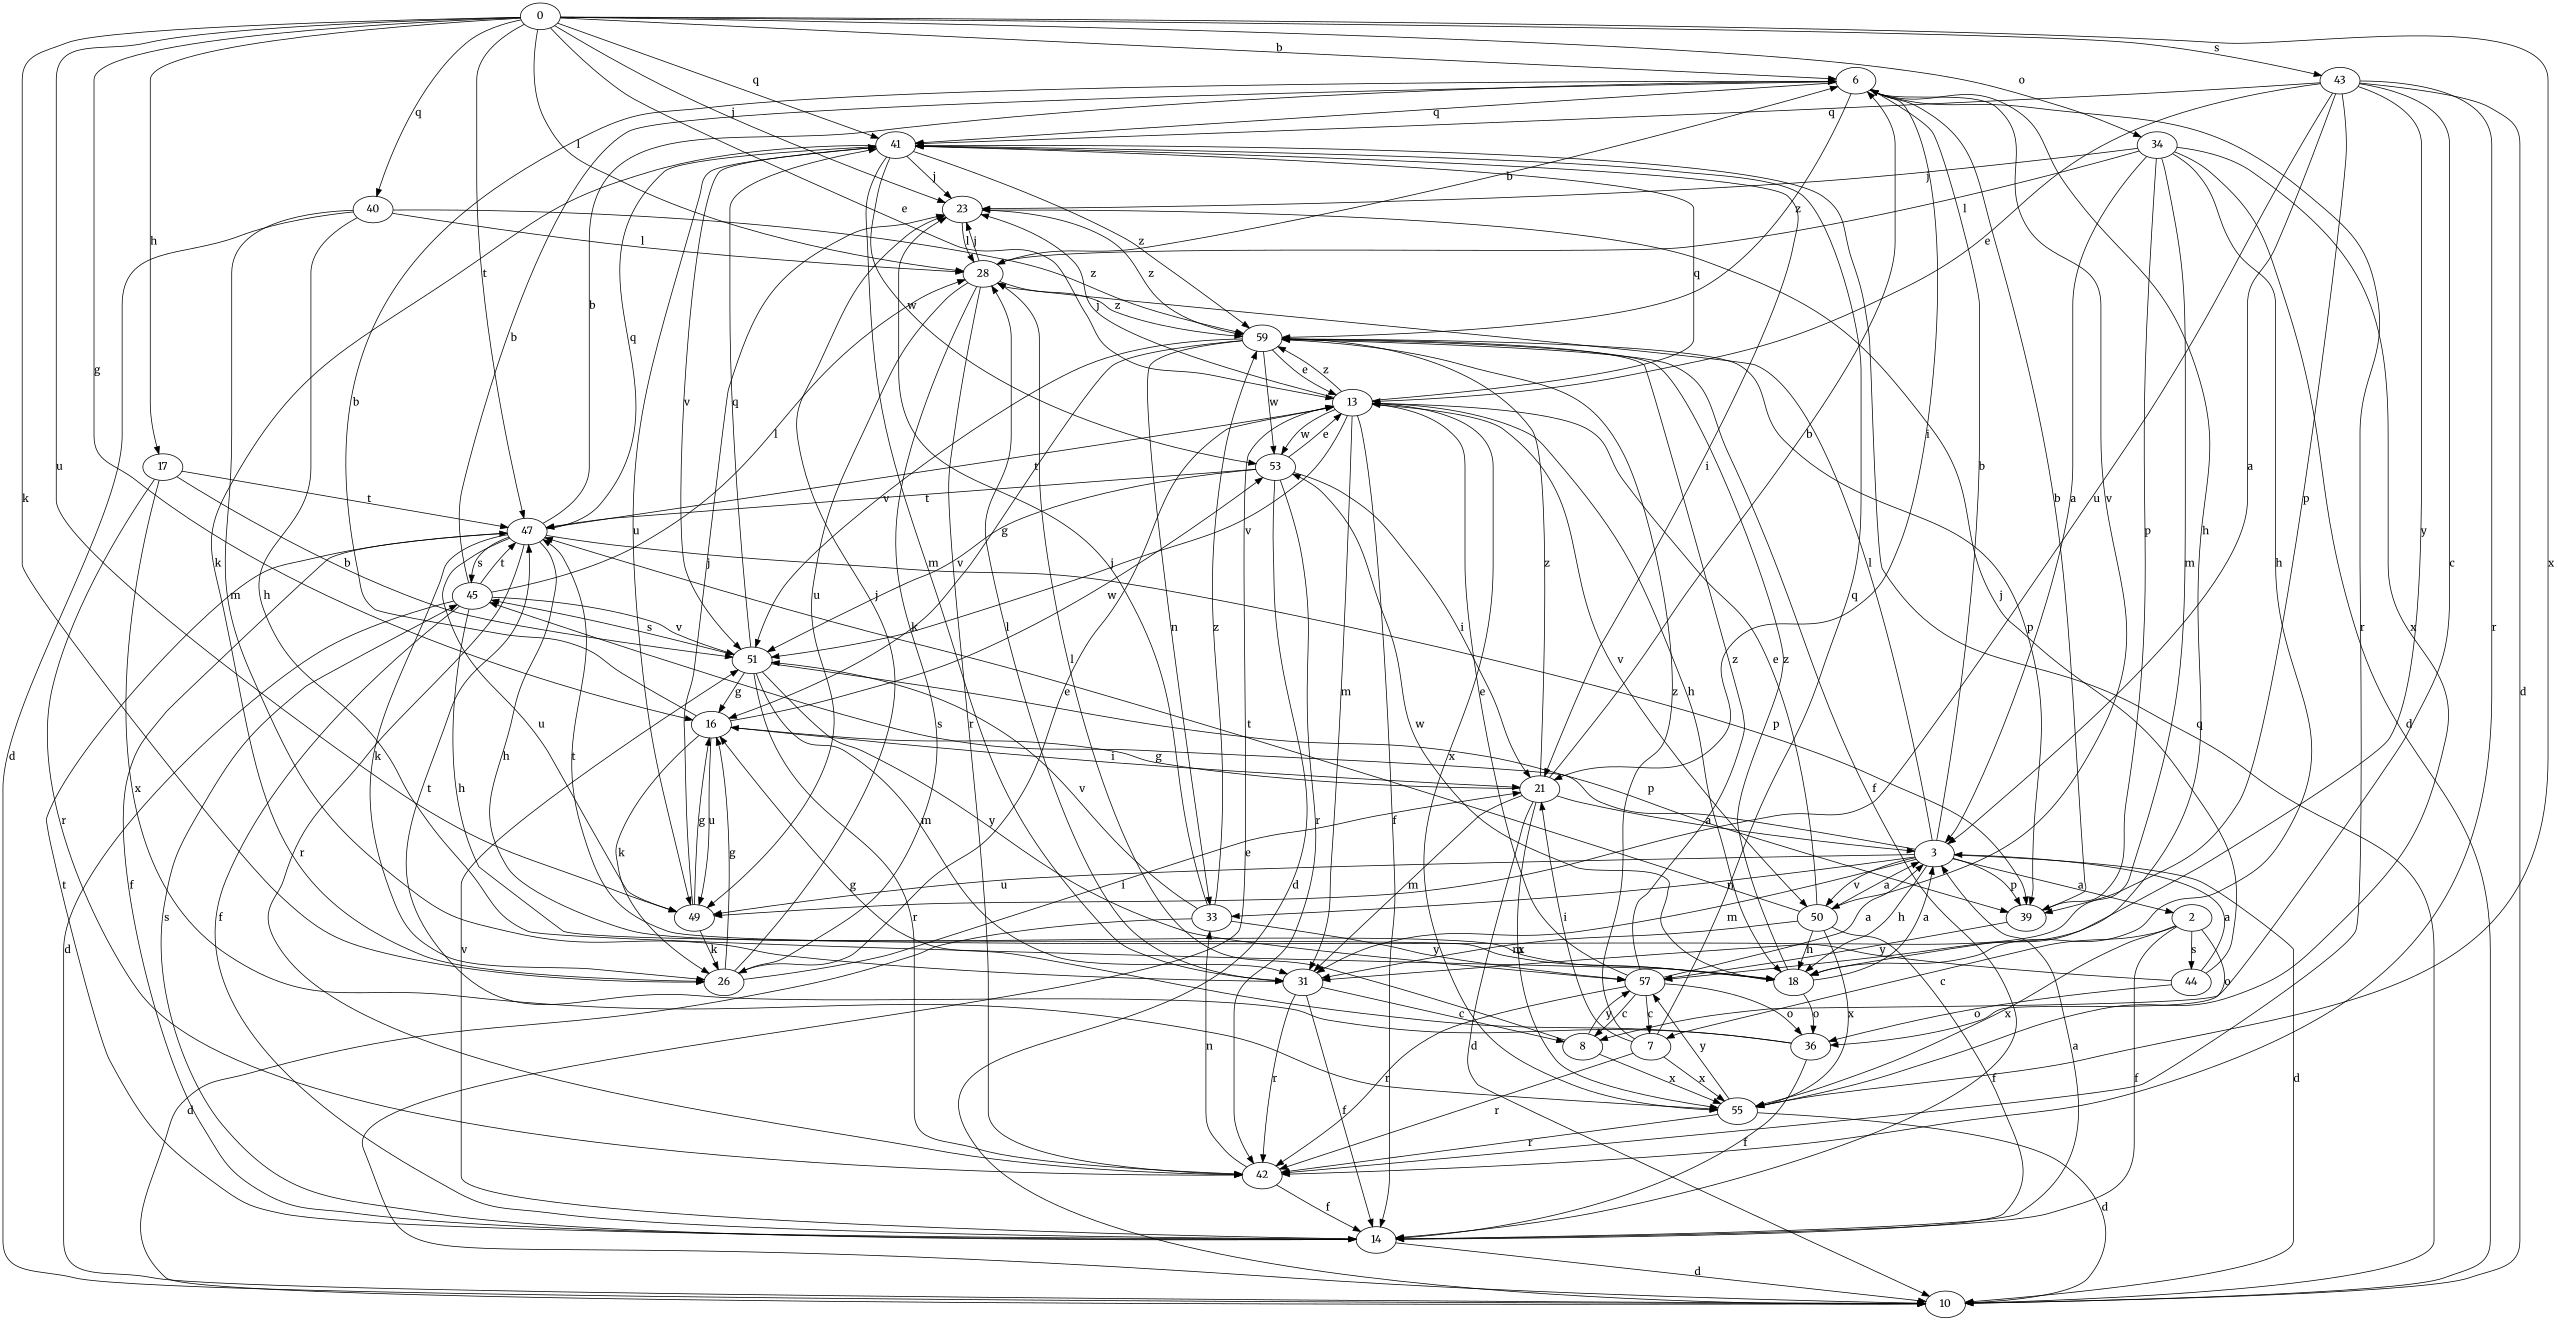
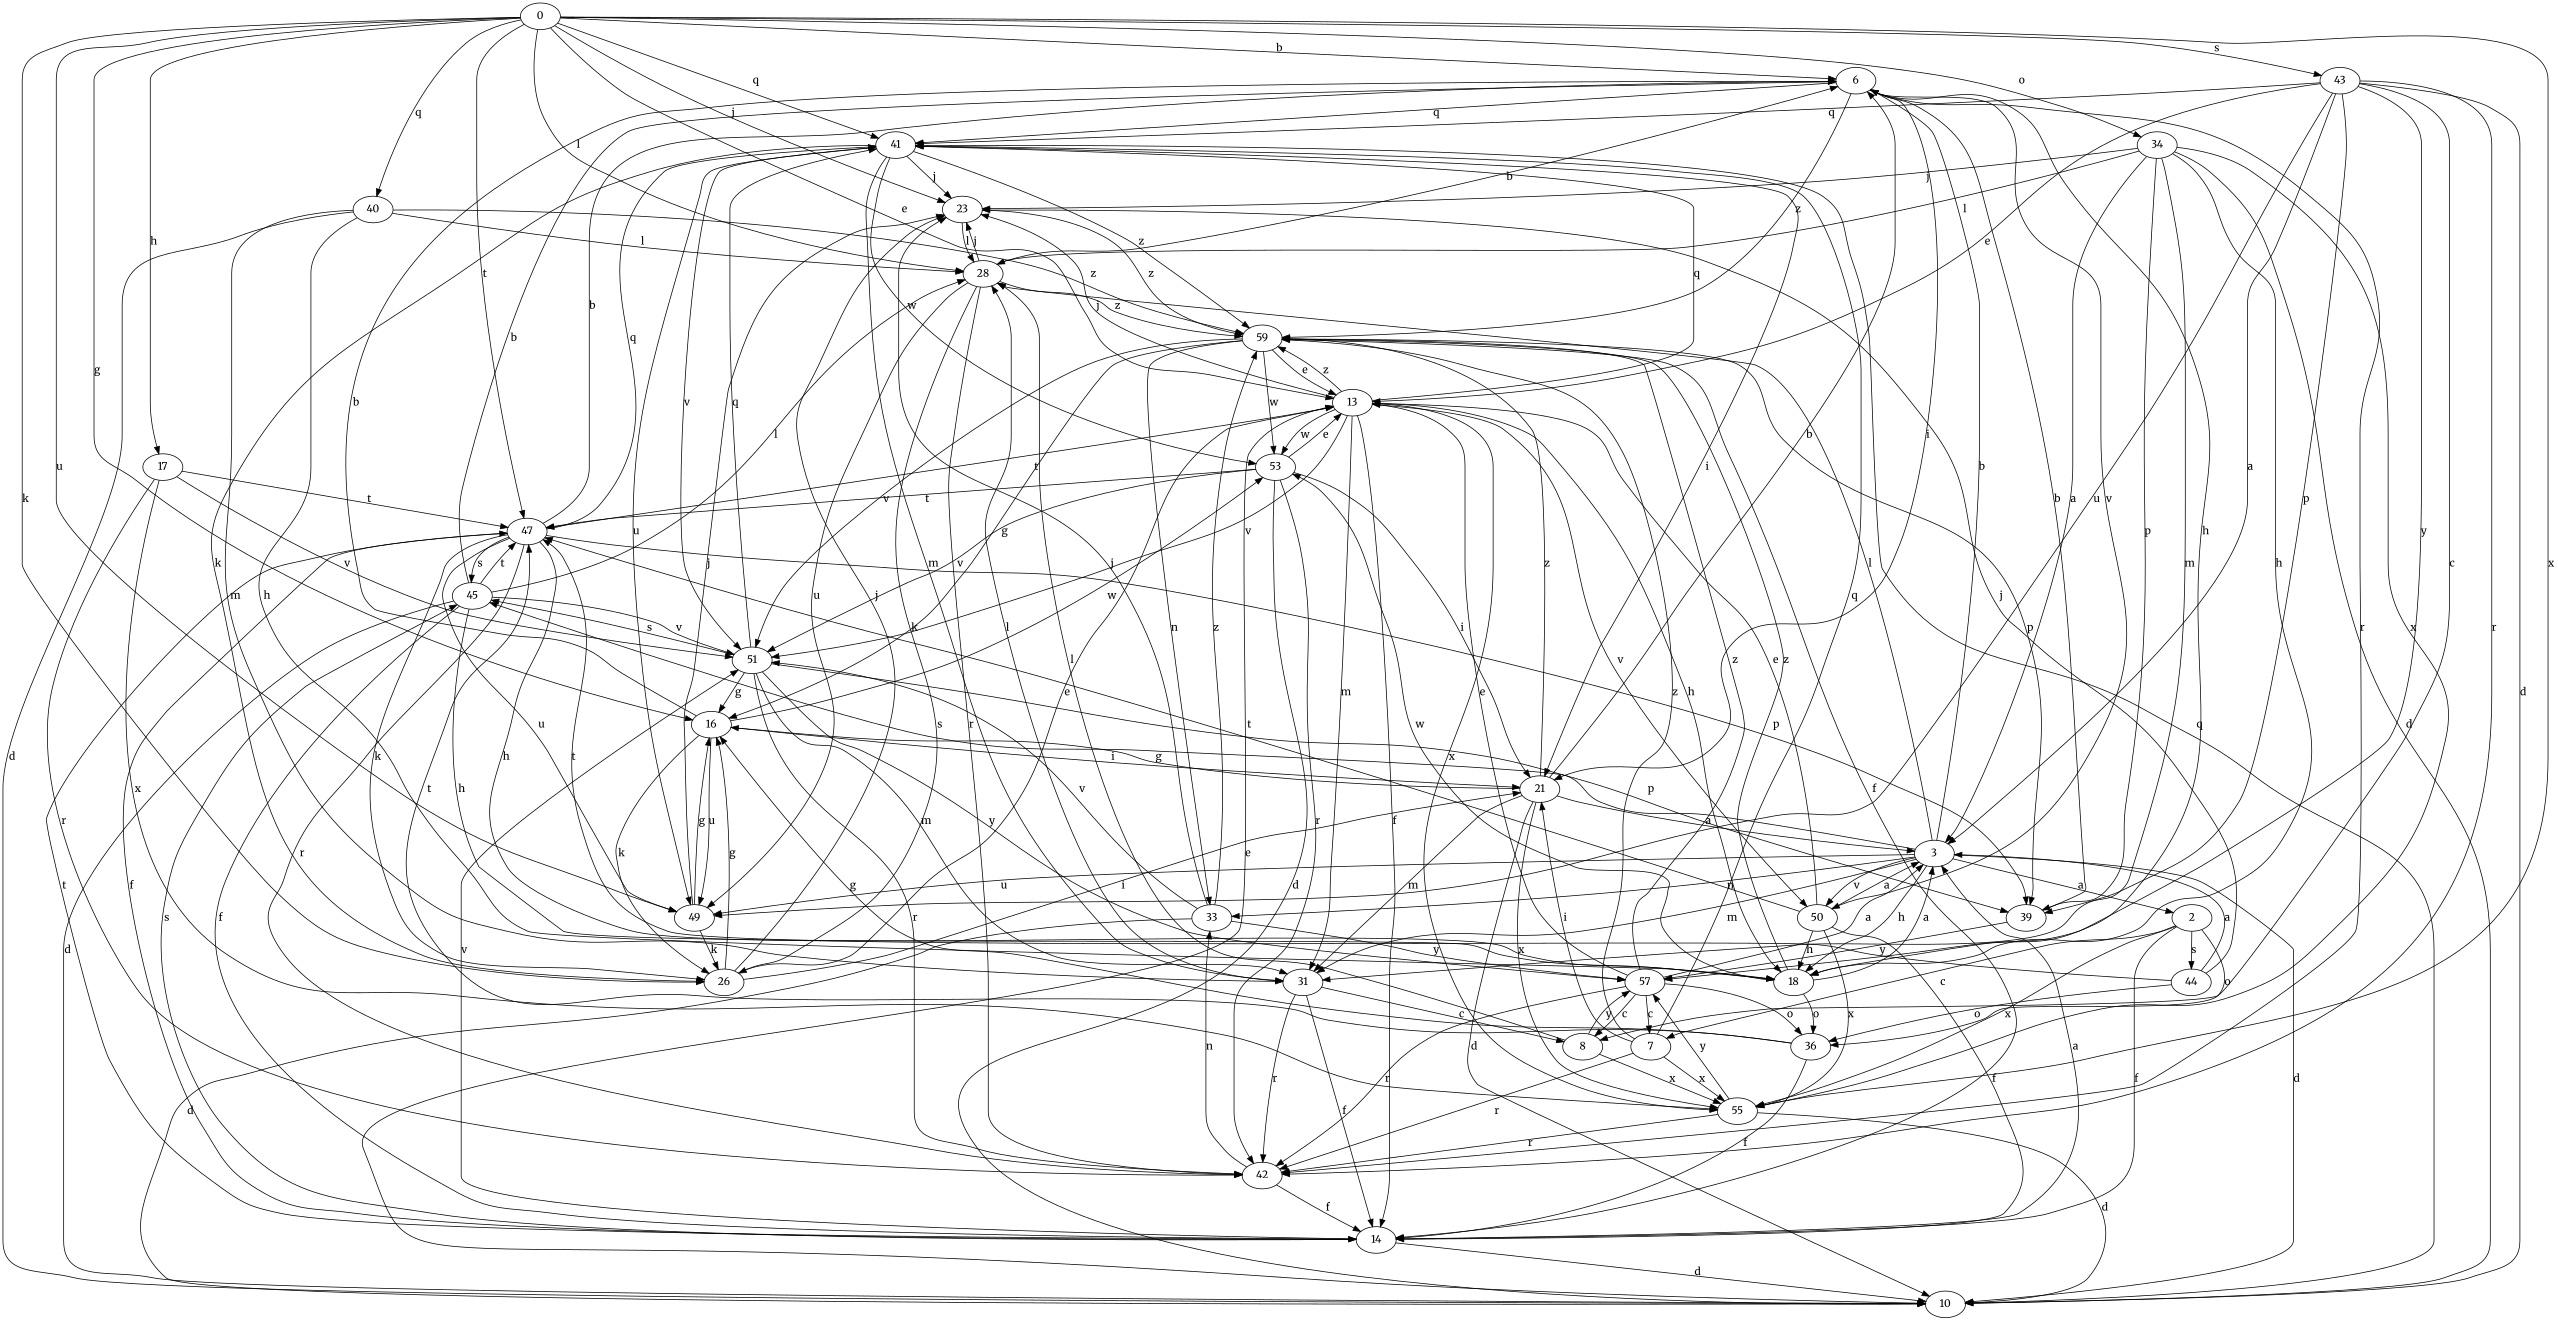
(348, 564) -> (348, 564)
(1989, 872) -> none
(1574, 939) -> none
